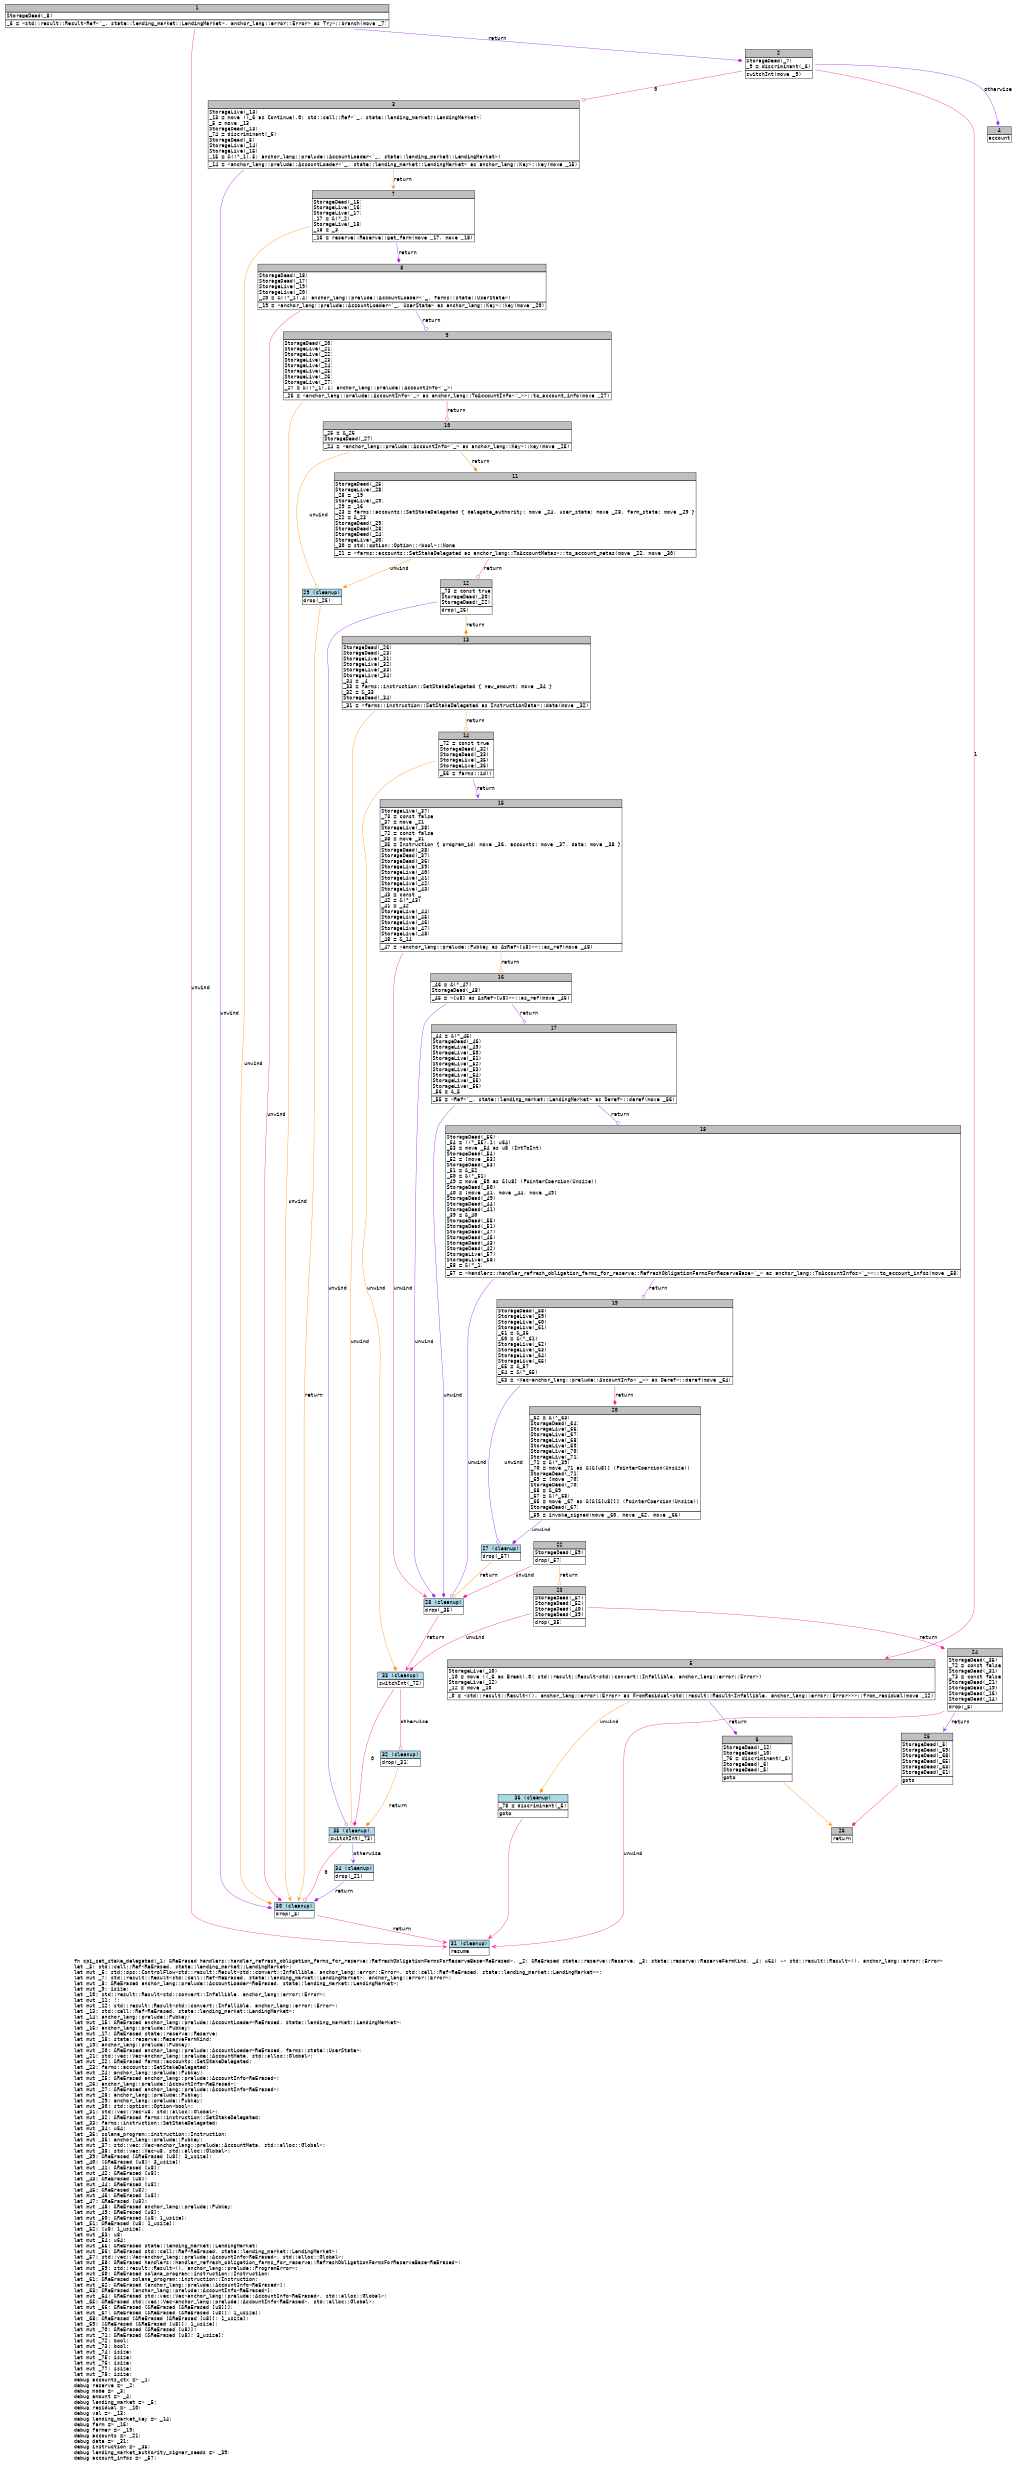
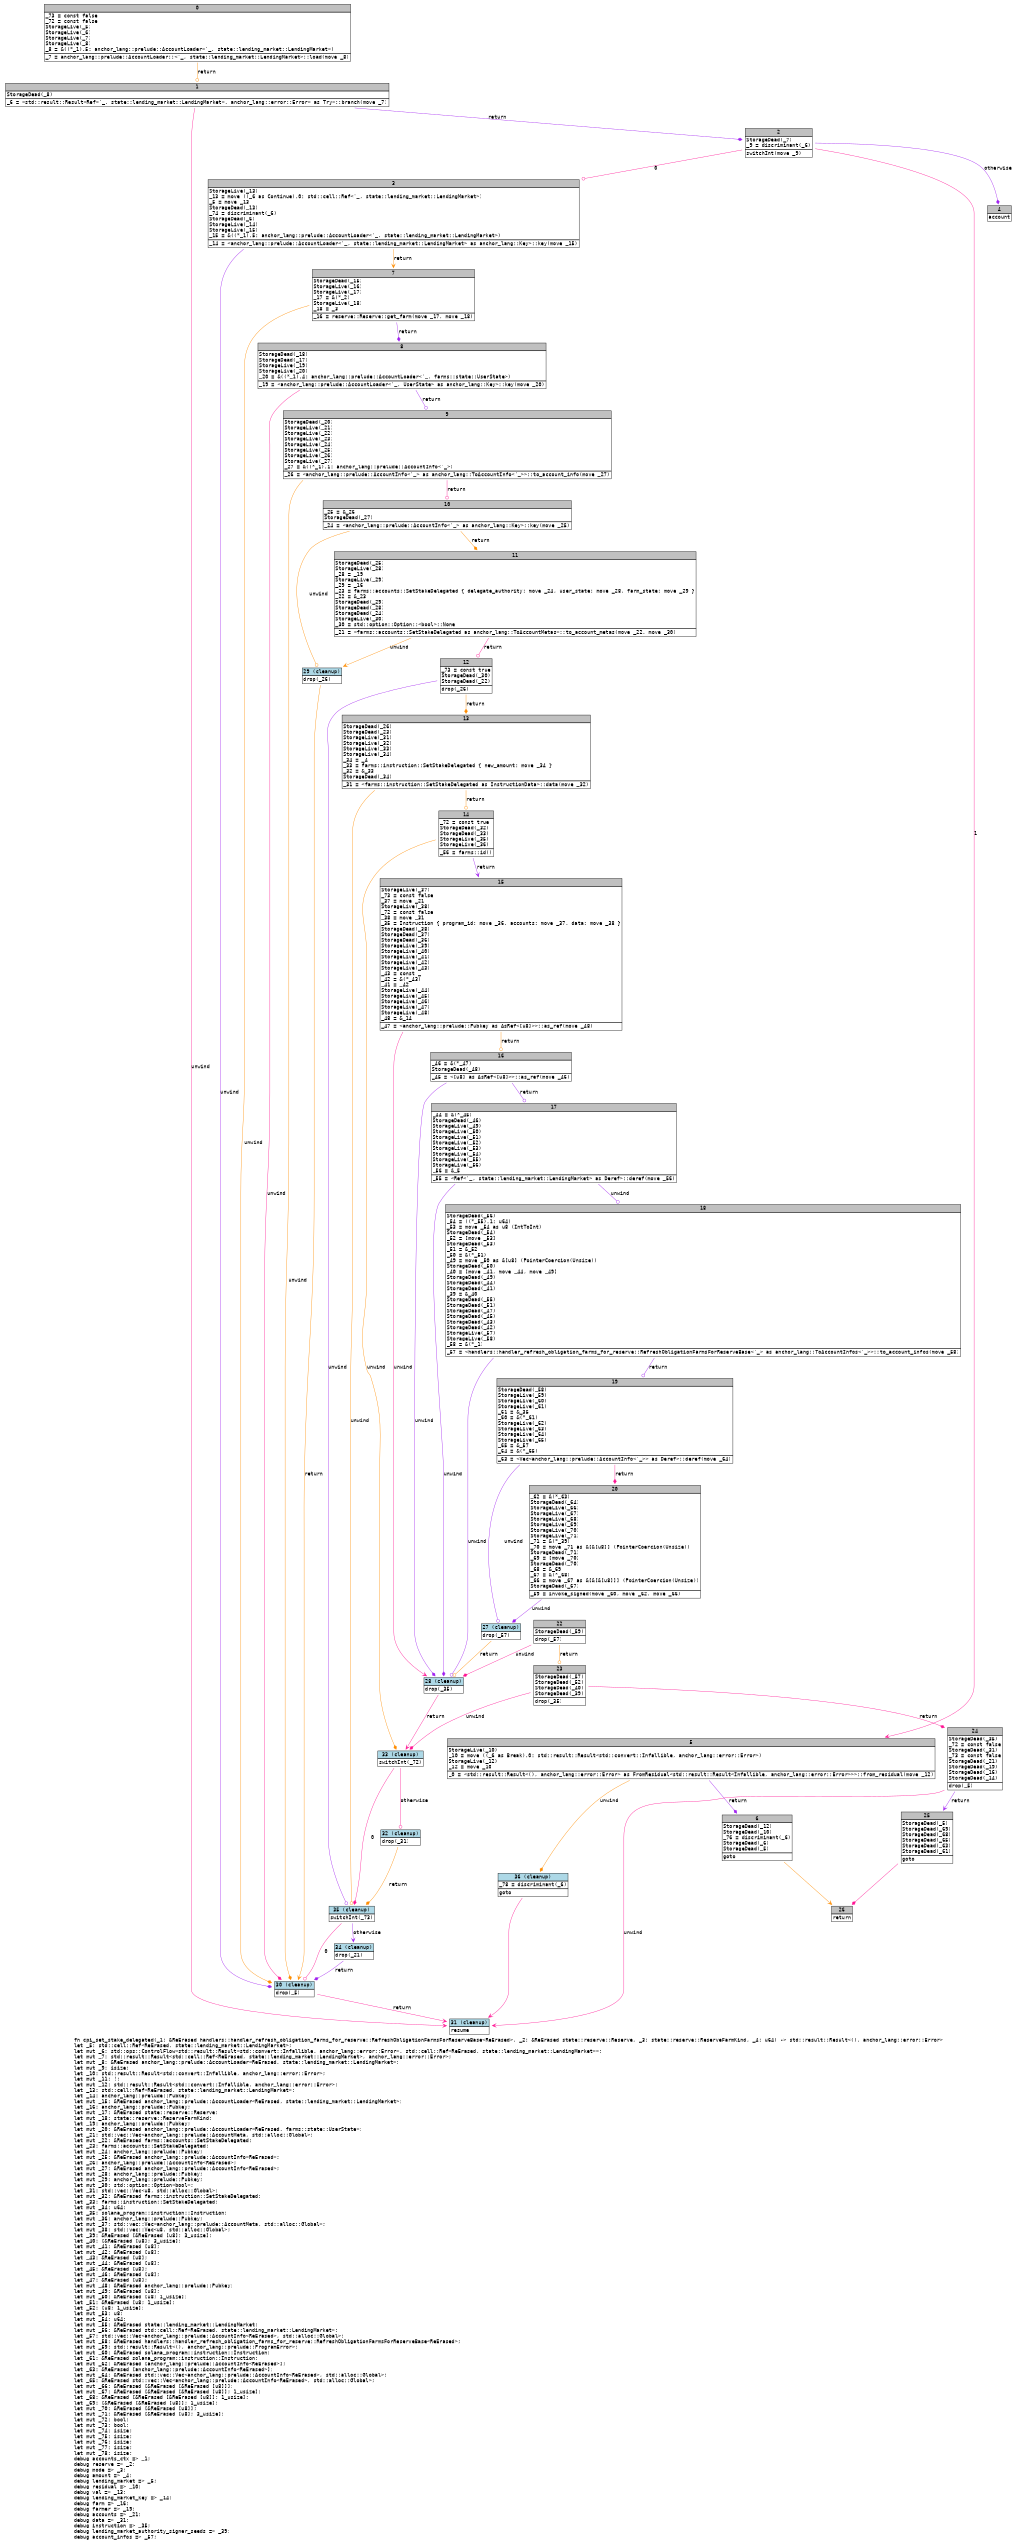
none -> (197, 33)
(620, 1115) -> (620, 1194)
(288, 1148) -> (288, 1226)
